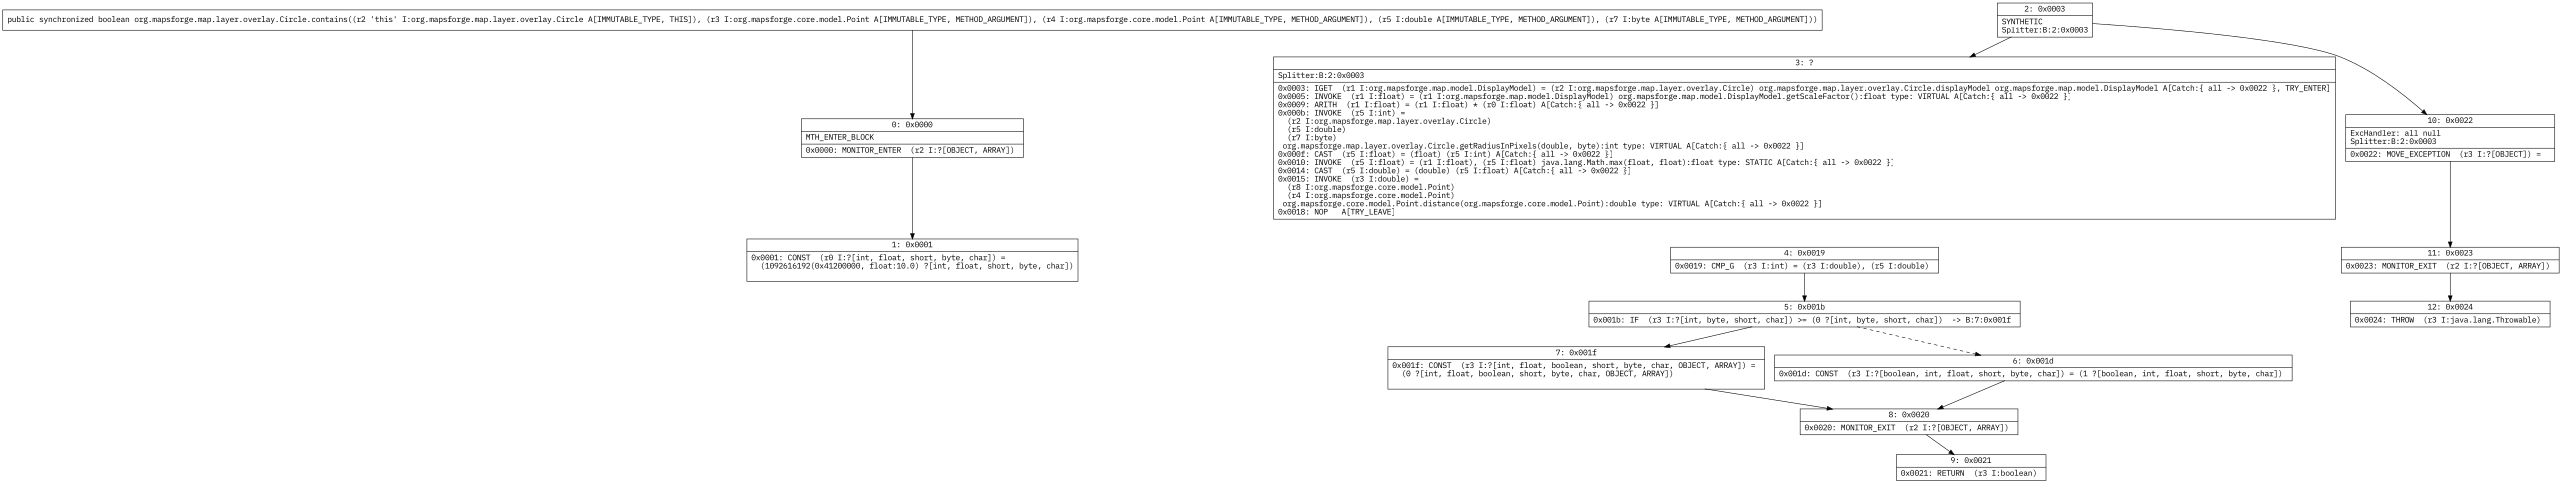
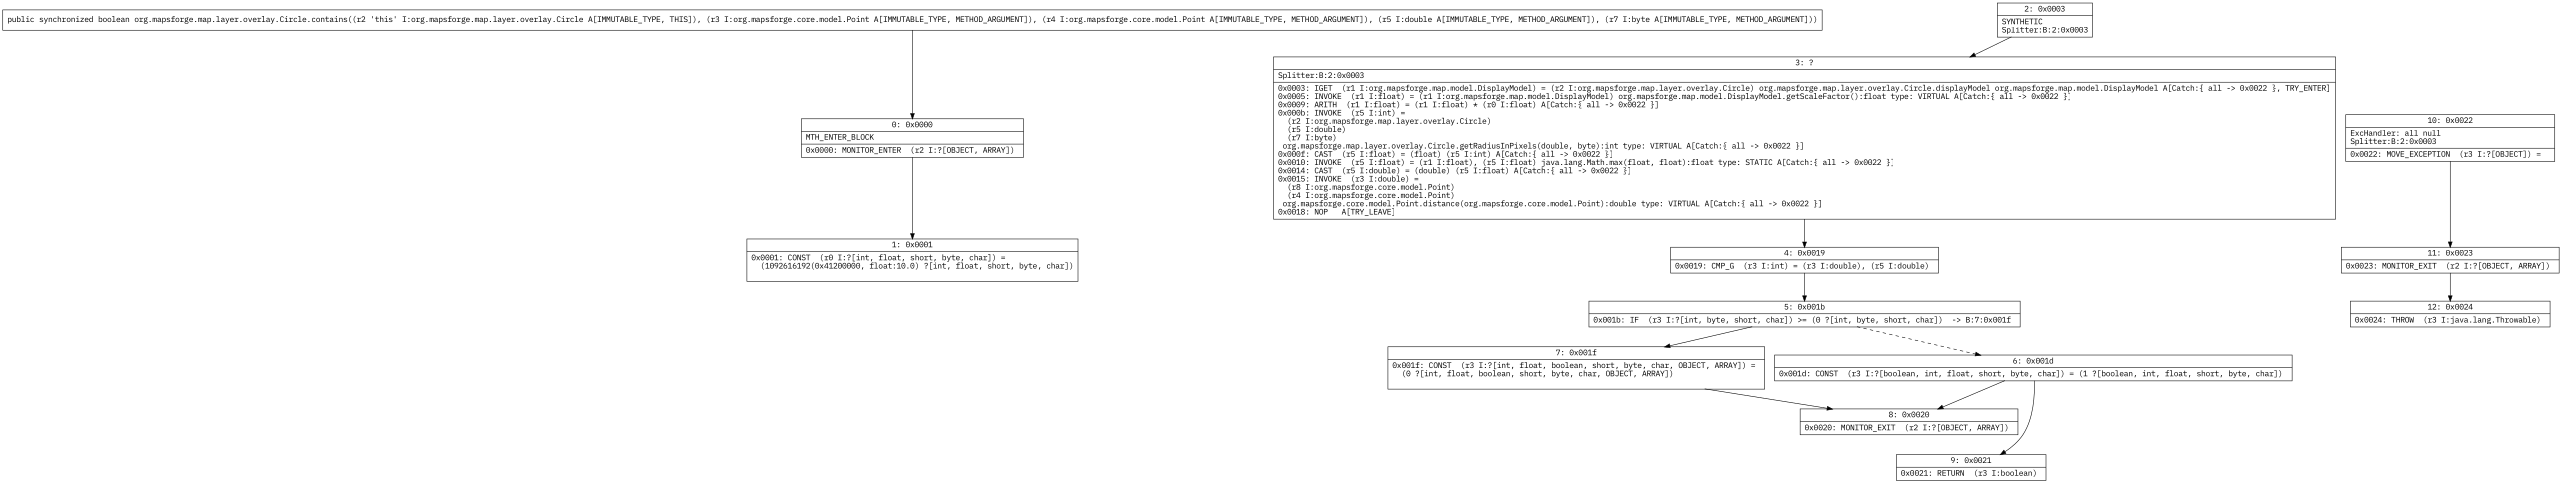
(2266, 41) -> none
none -> (1805, 230)
(1938, 443) -> (2030, 421)
